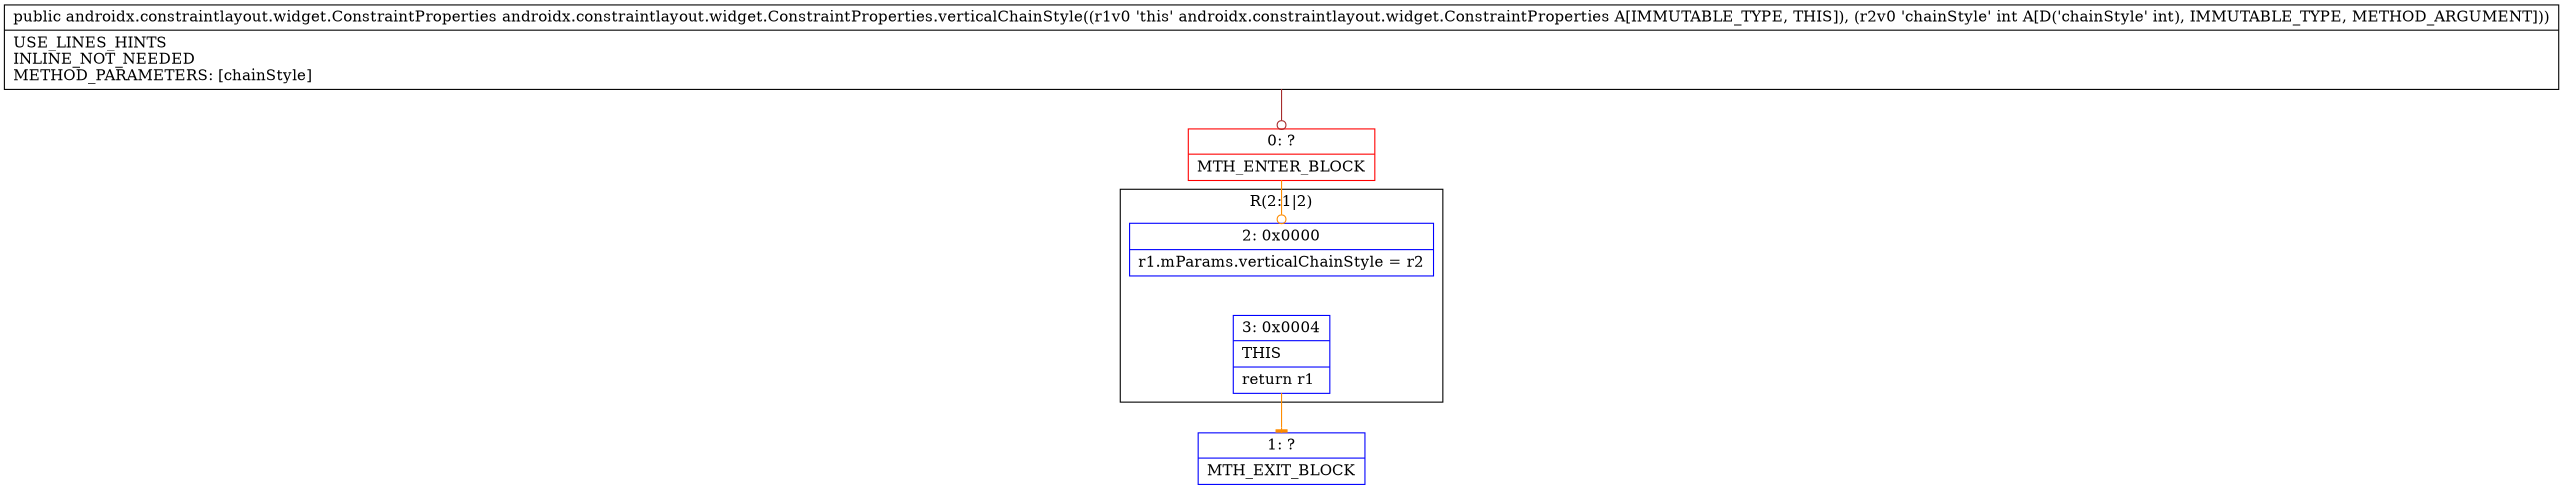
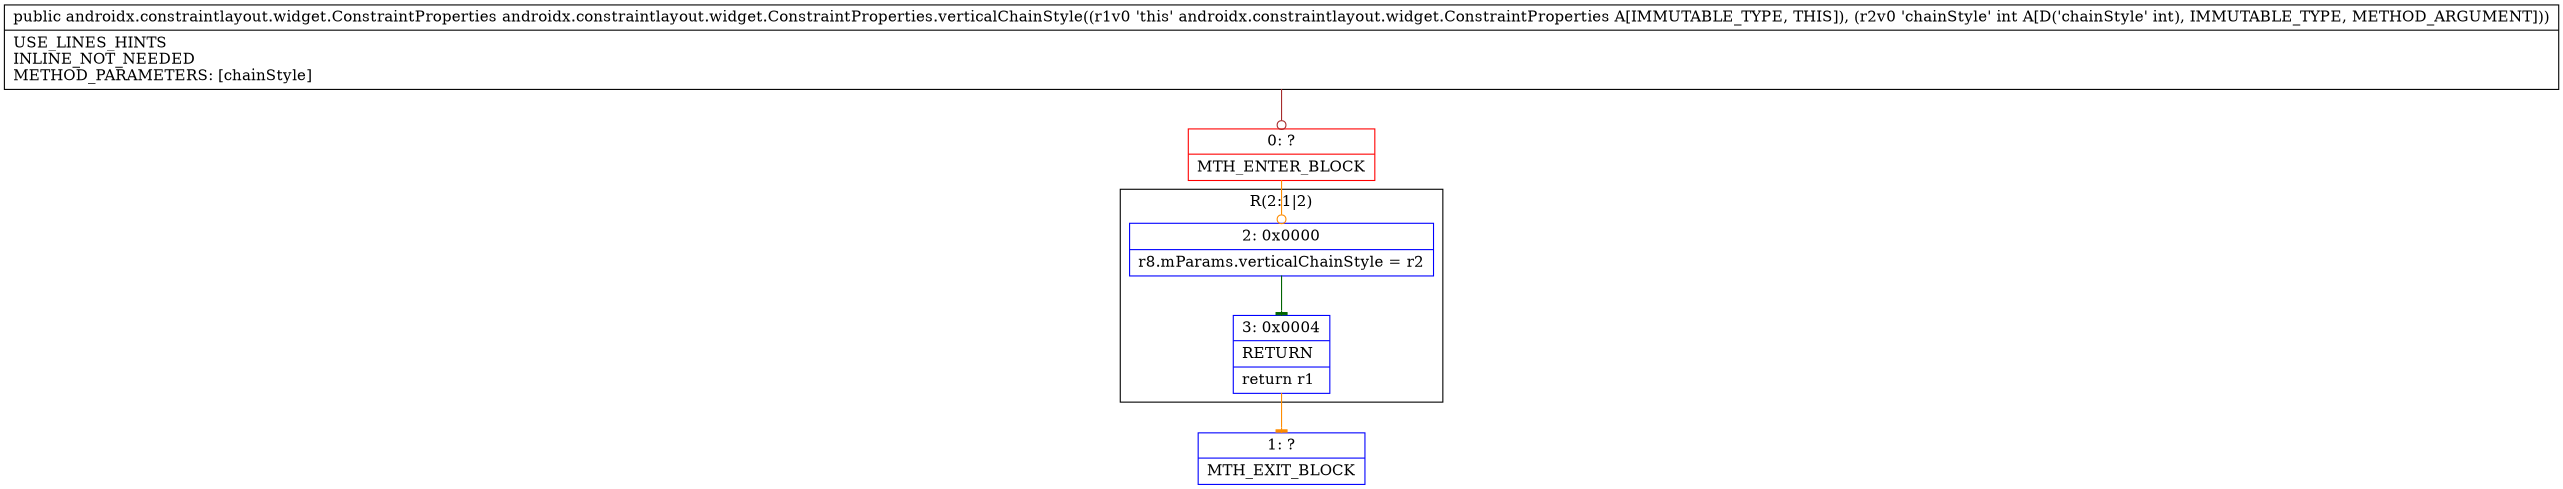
(1282, 262) -> (1282, 262)
none -> (1282, 293)
(1262, 353) -> (1278, 353)
